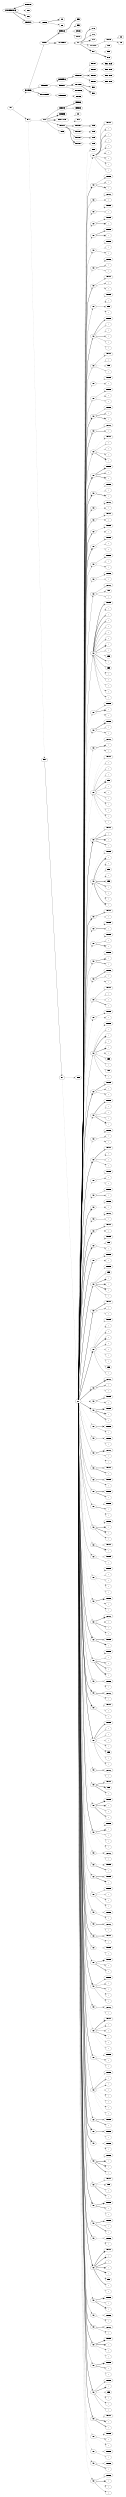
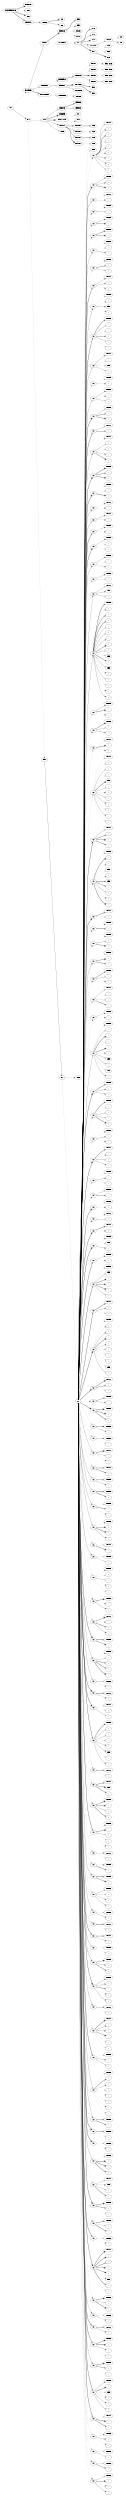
(19, 7) -> (20, 8)
(52, 43) -> none
